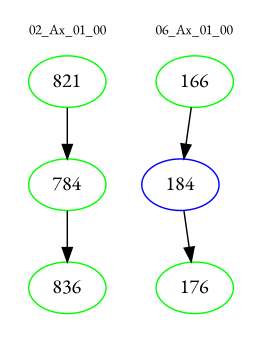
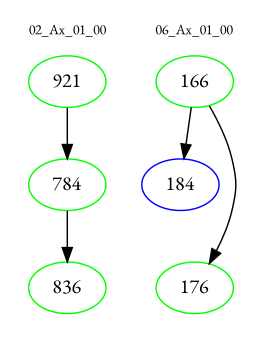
(67, 82) -> (67, 82)
(187, 229) -> (235, 177)
